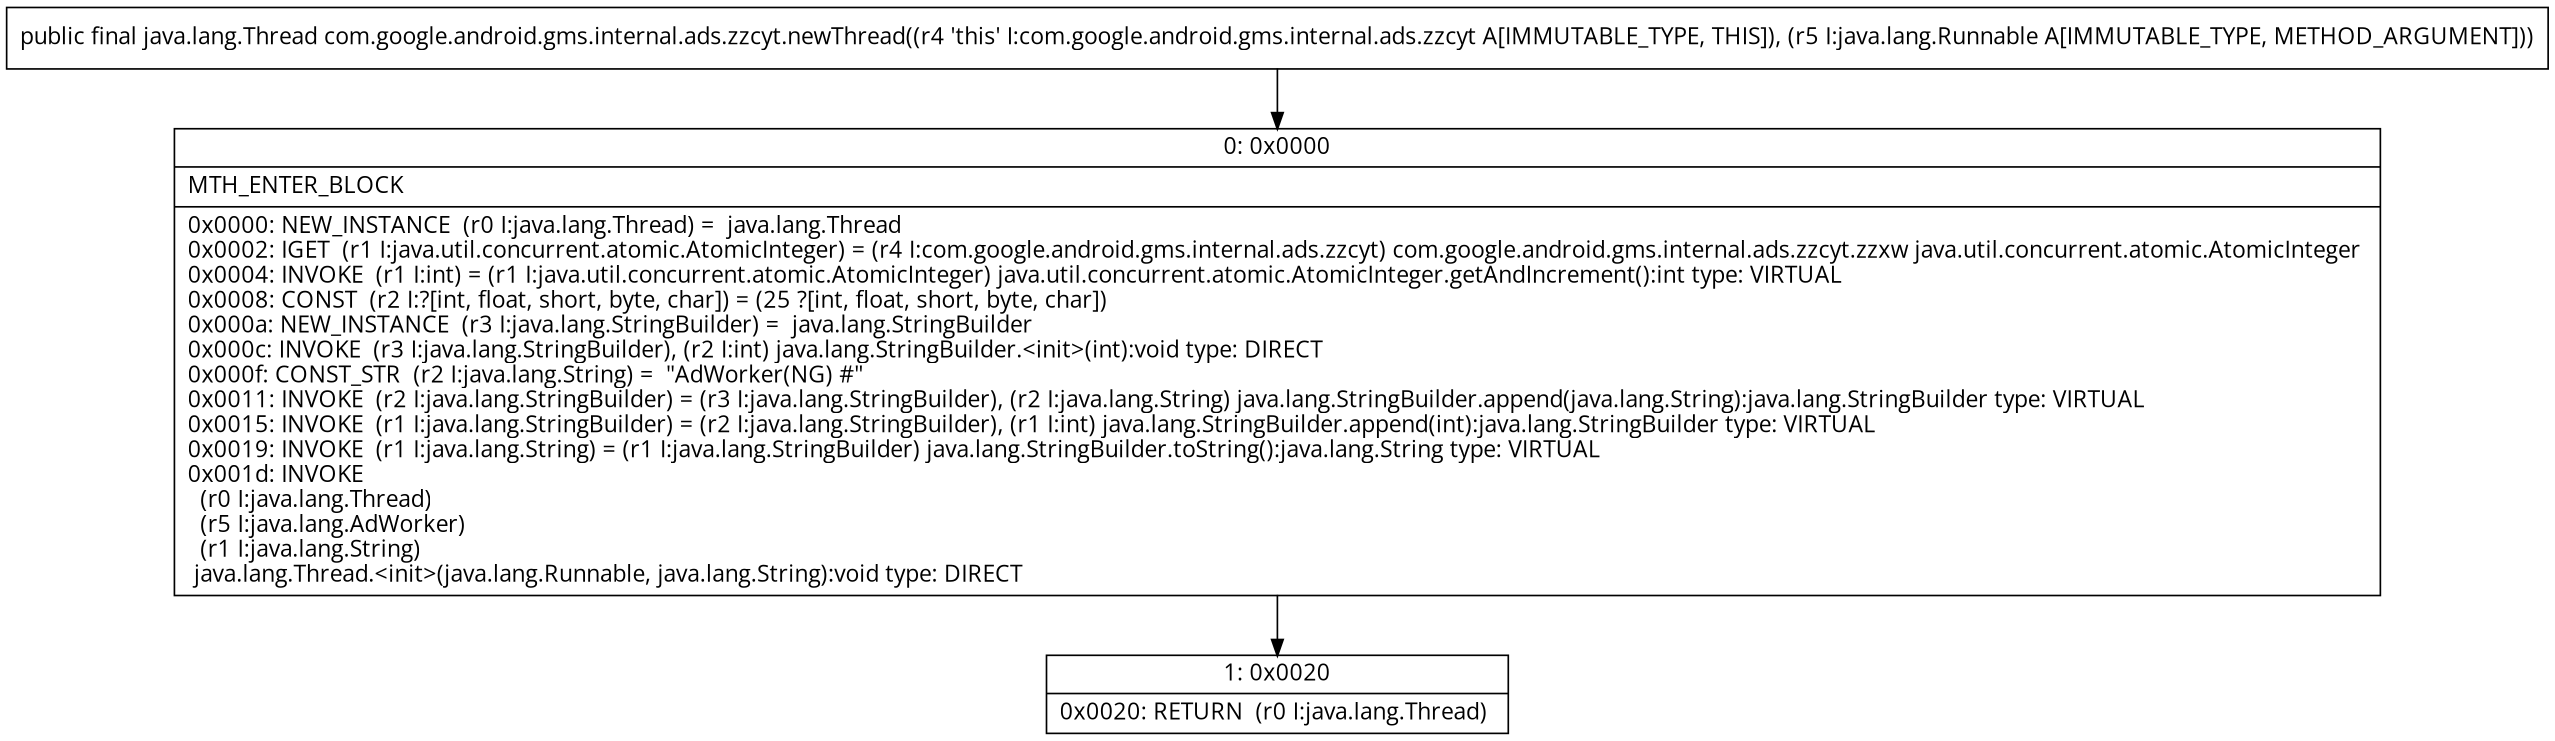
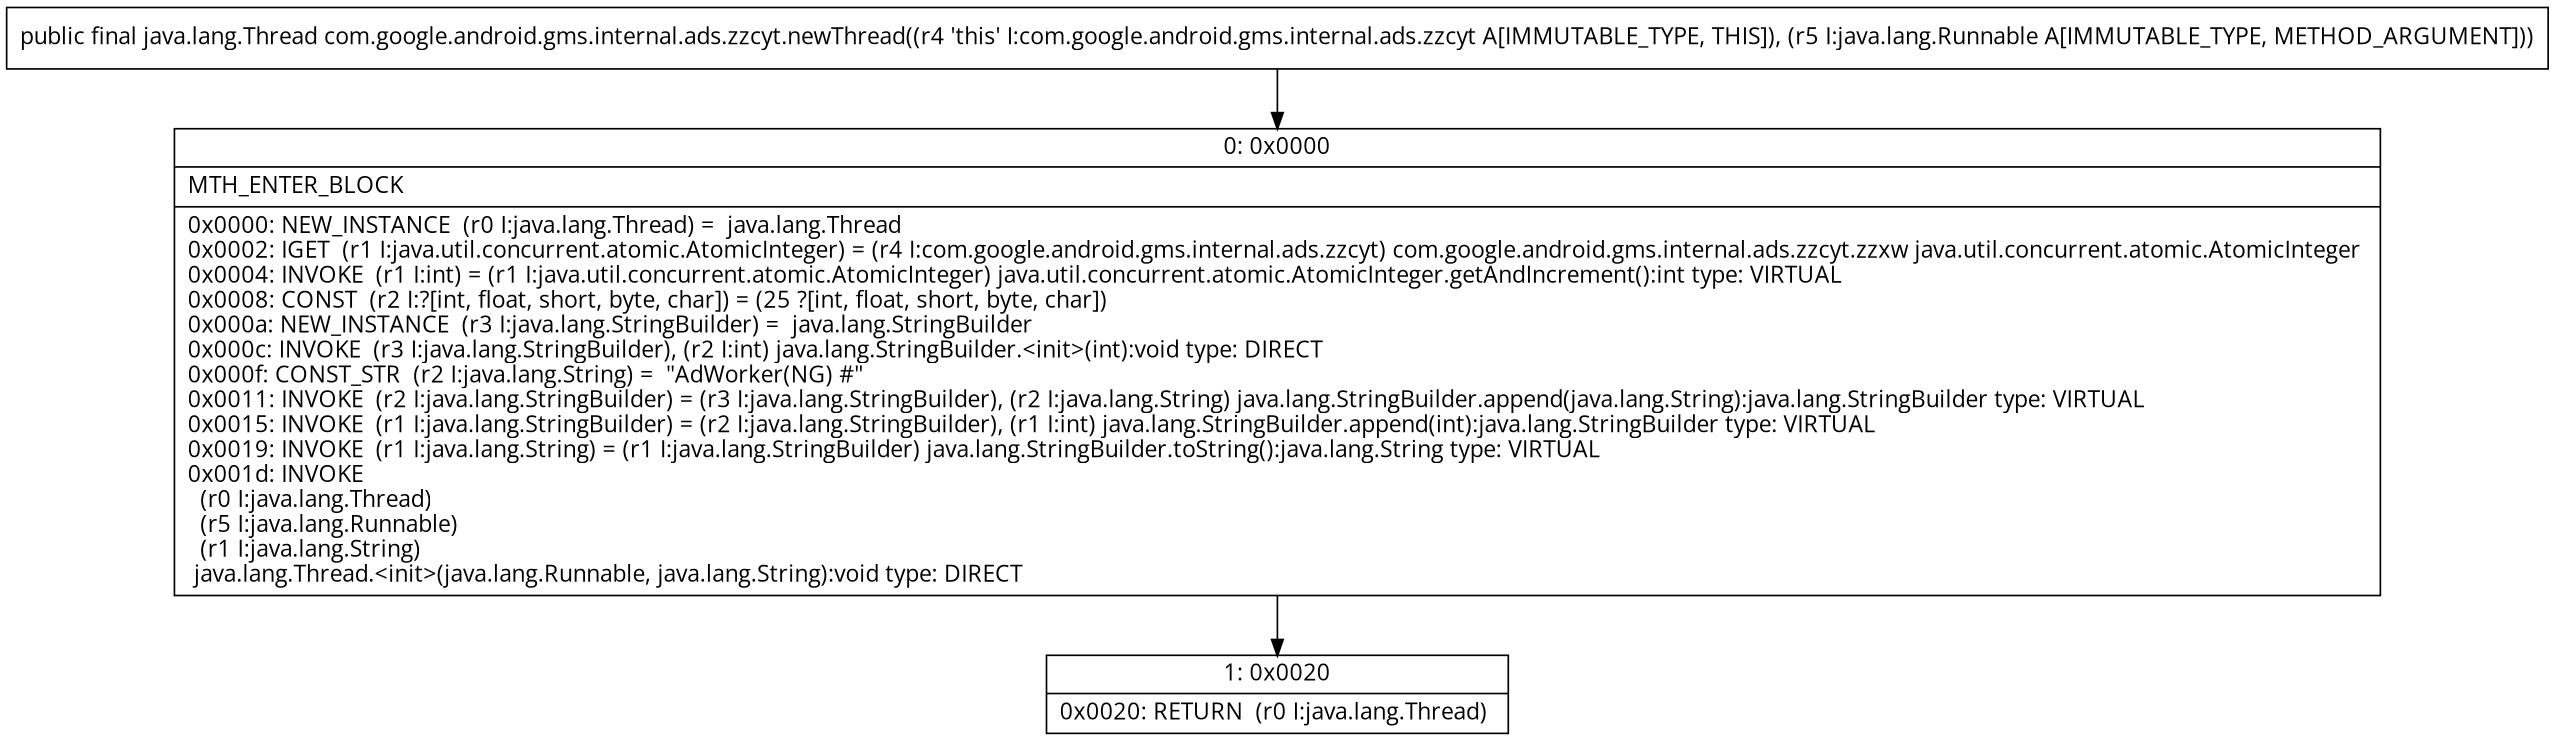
(327, 525) -> (323, 525)
